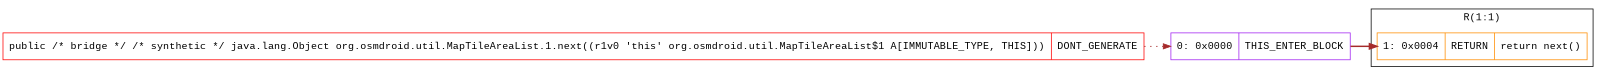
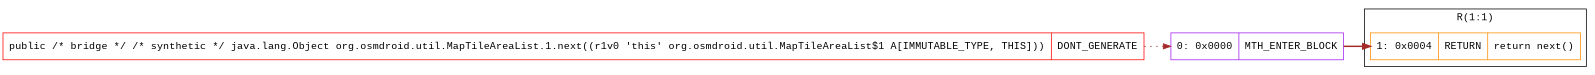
(1295, 46) -> (1291, 46)
